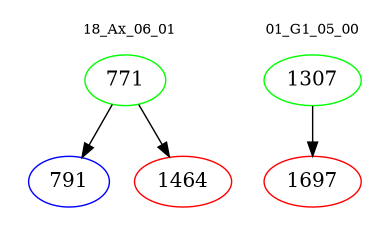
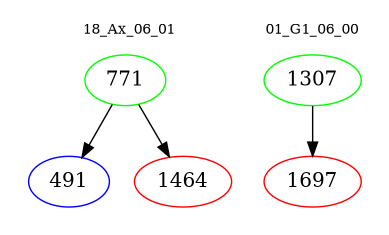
(313, 30) -> (313, 30)
(69, 182) -> (69, 182)
